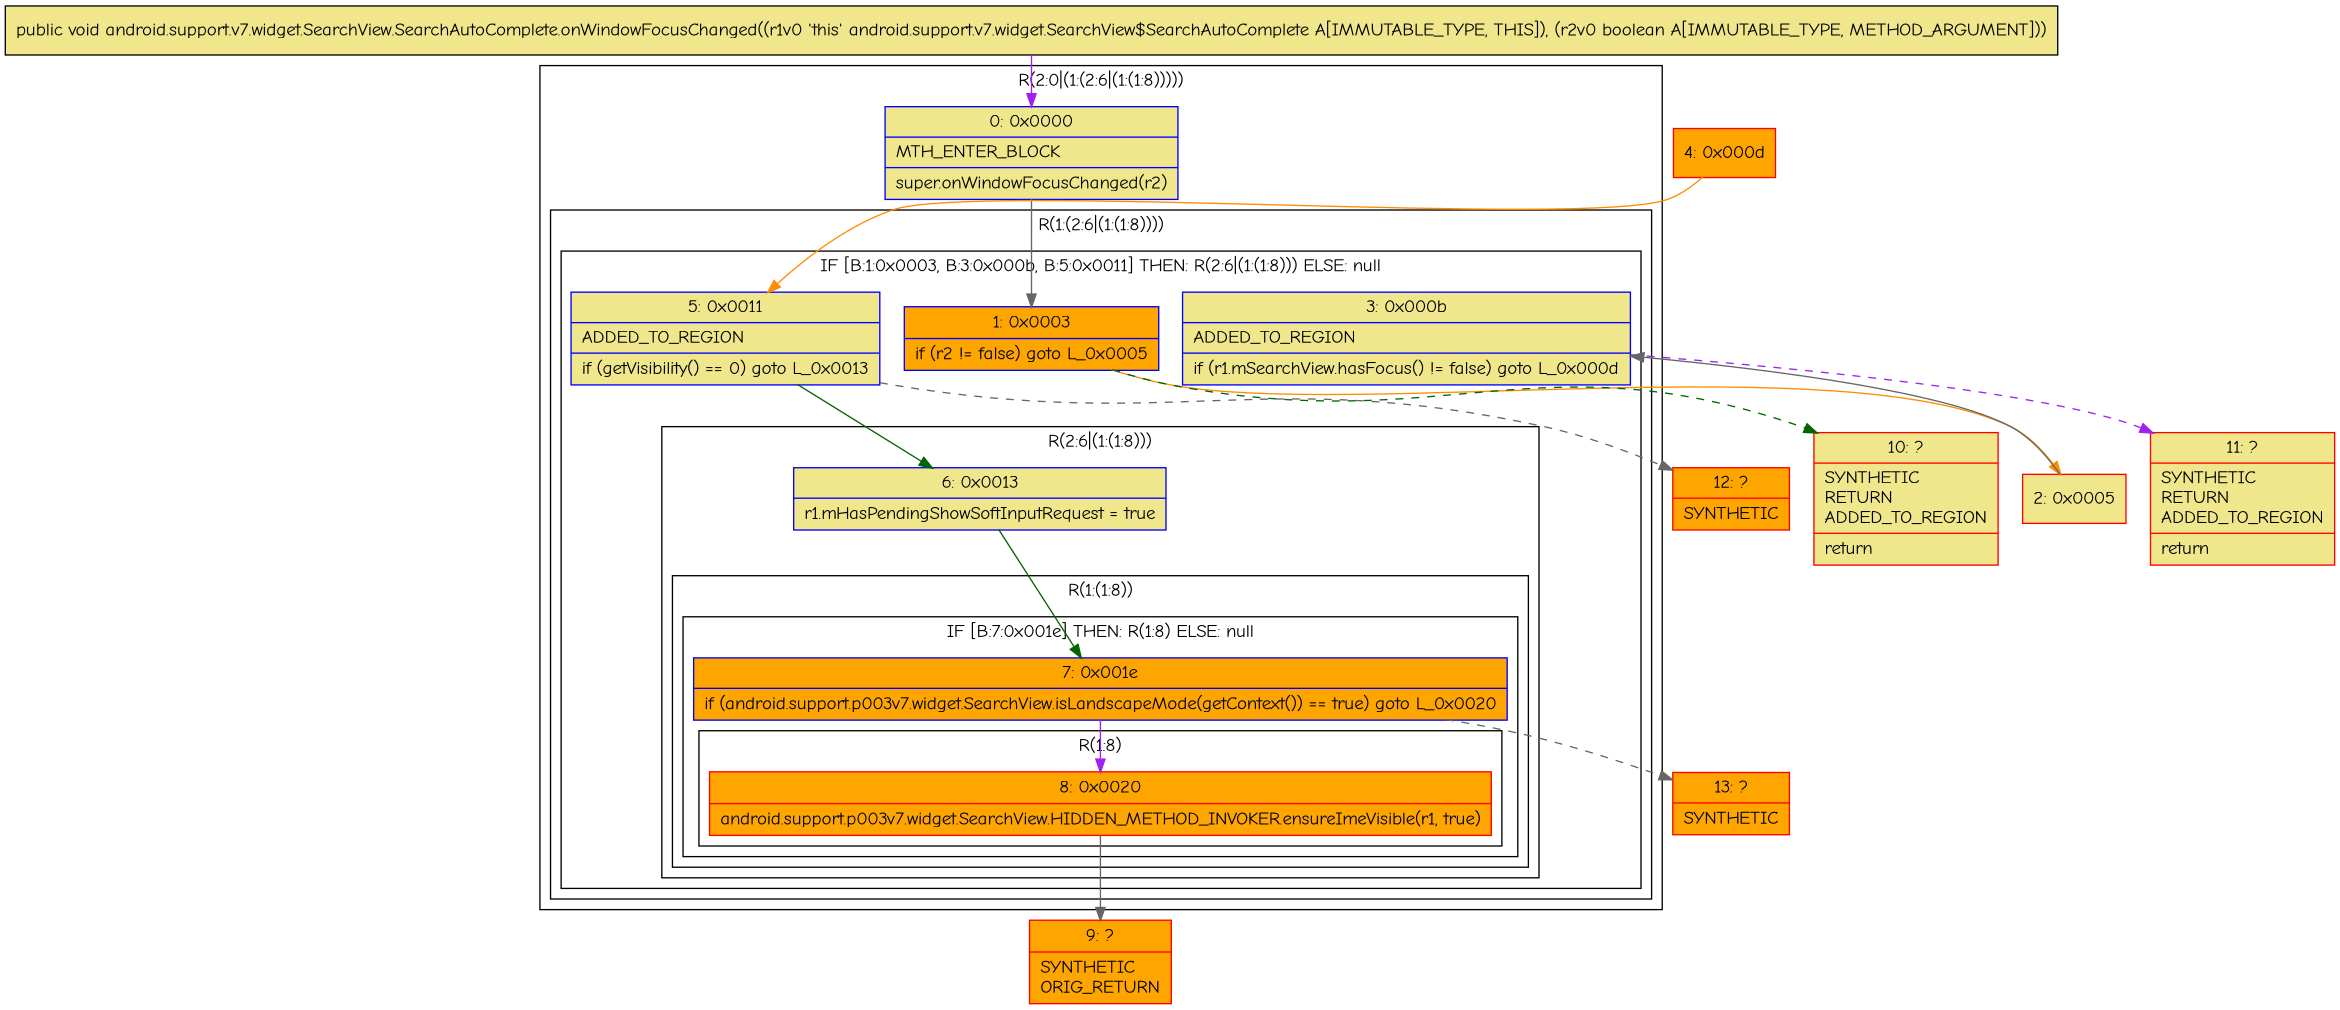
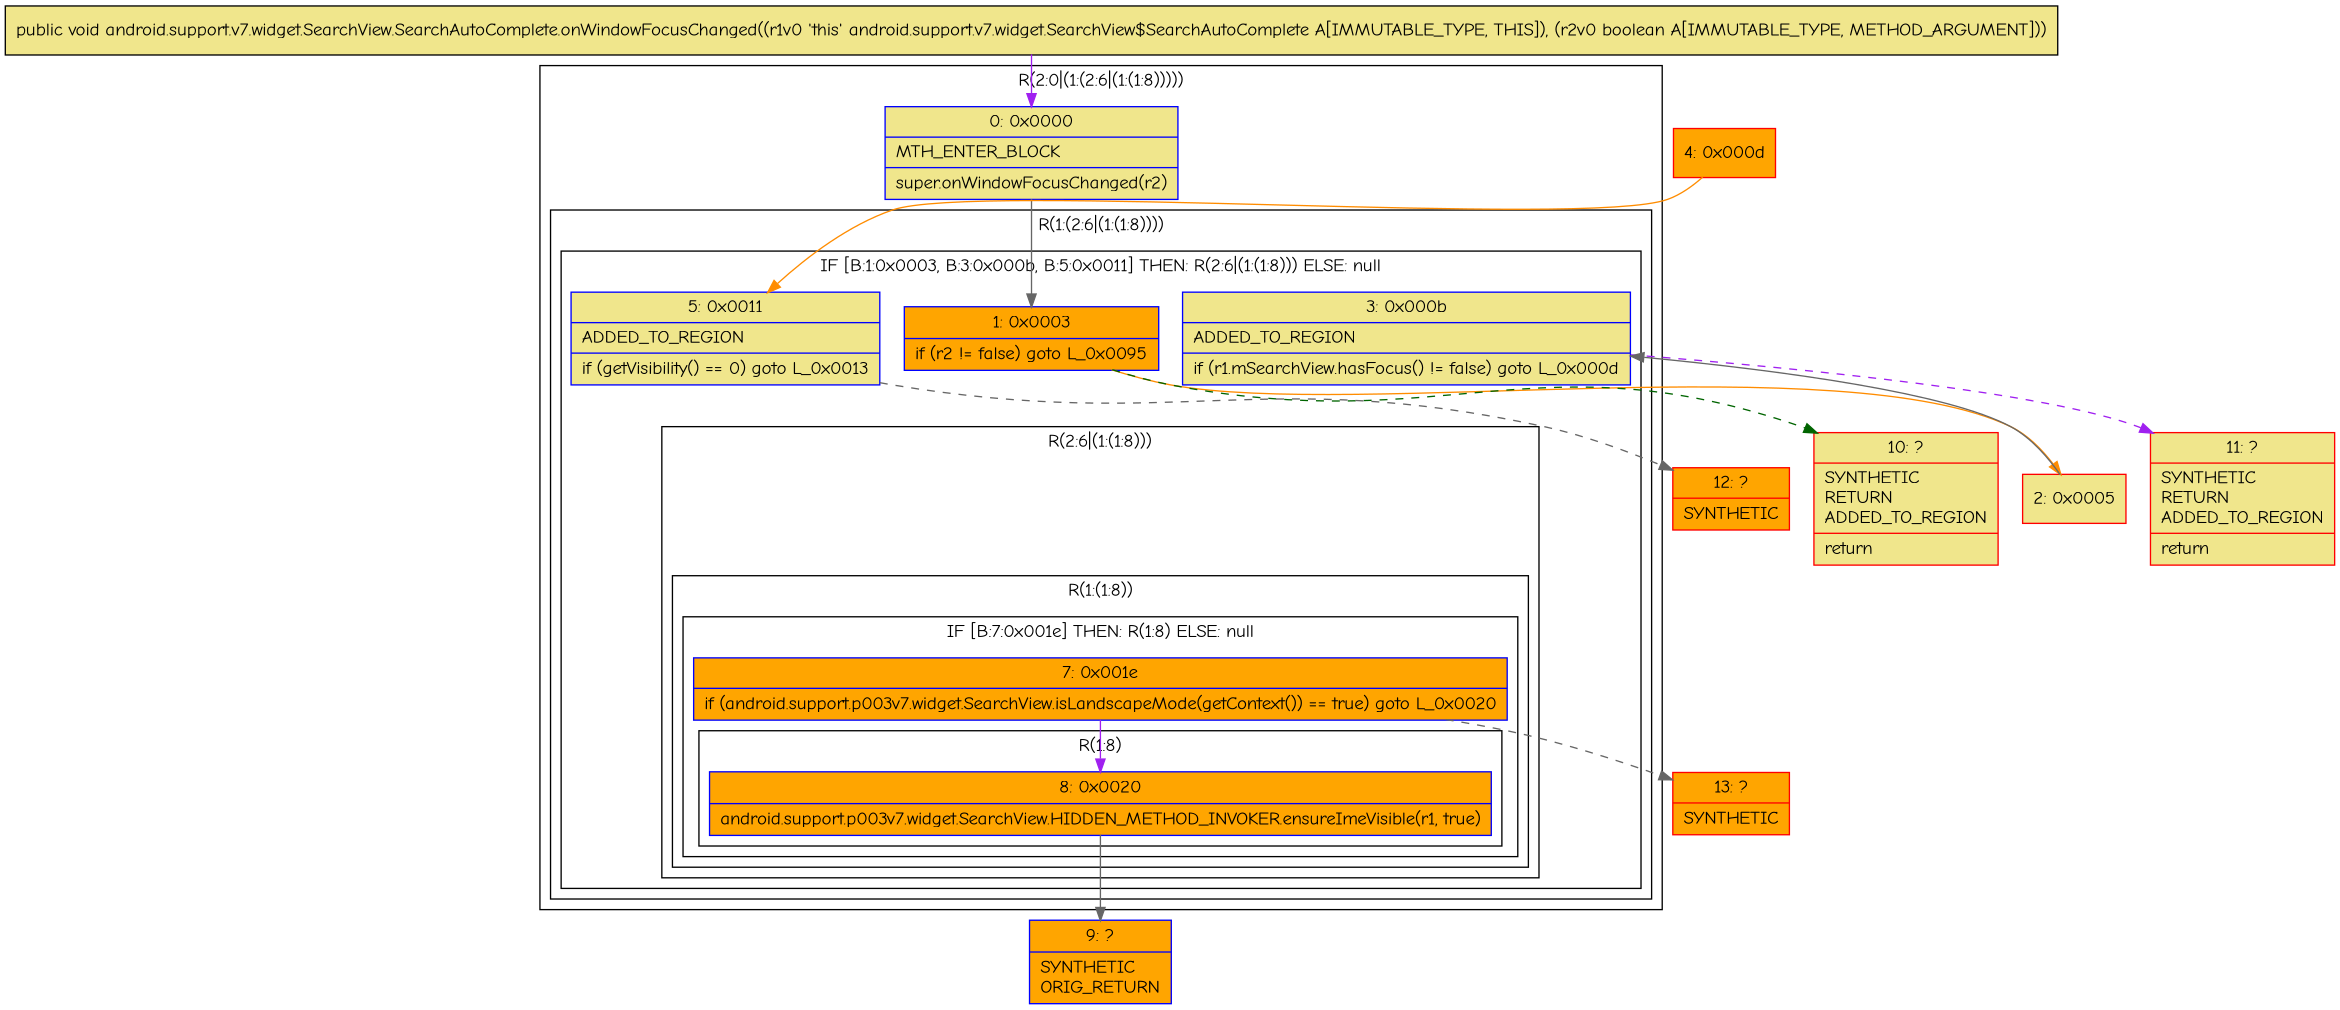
(1032, 354) -> (1031, 354)
(980, 499) -> none
(1100, 804) -> (1100, 804)
(1100, 962) -> (1100, 962)
